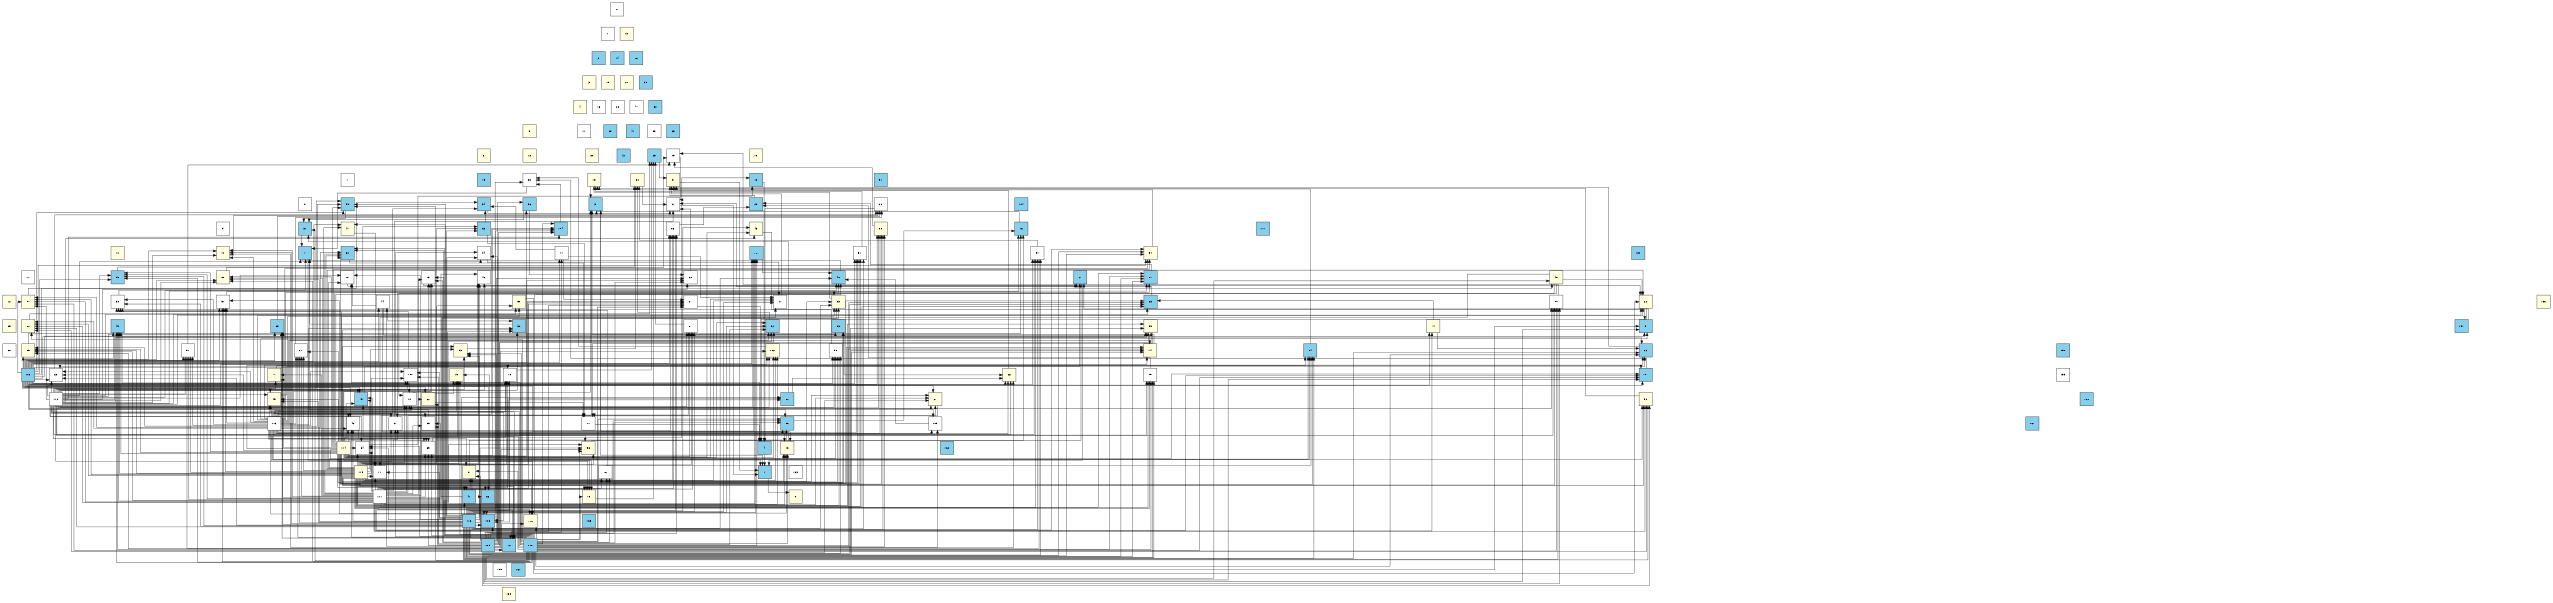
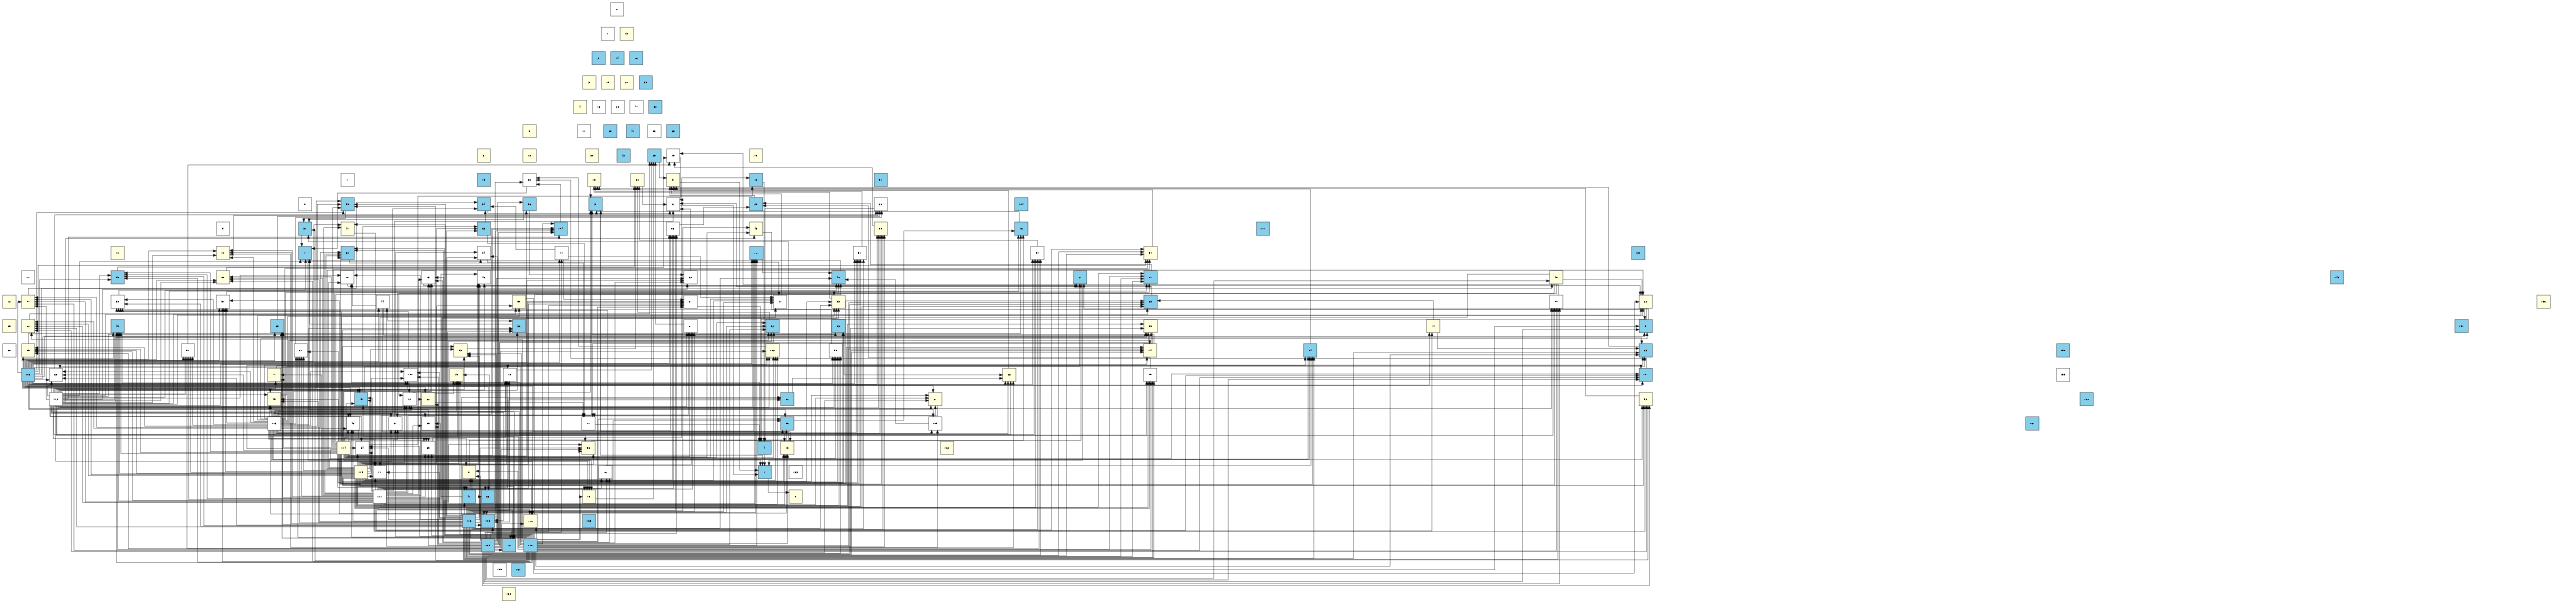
none -> (2337, 277)
(626, 423) -> none
(947, 448) -> (947, 448)
